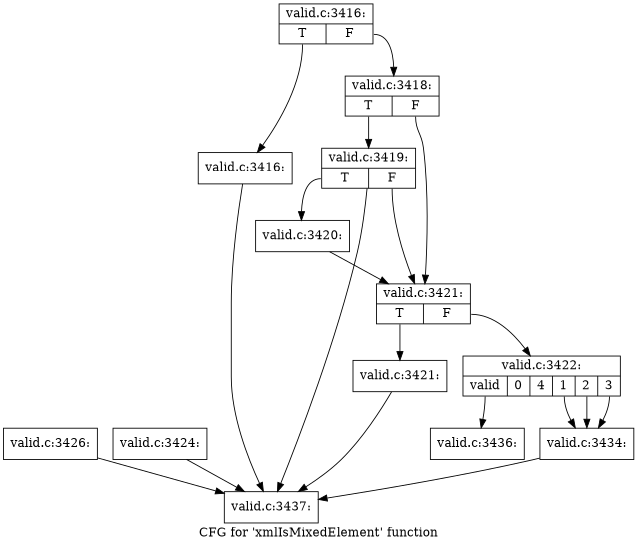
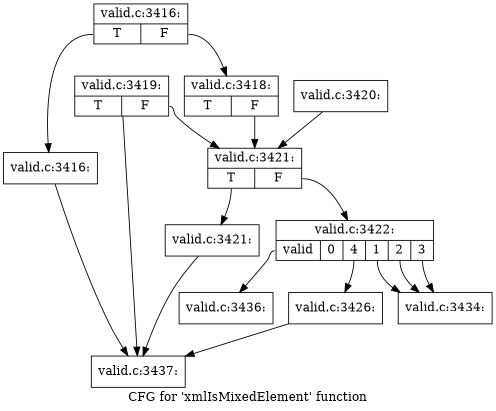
(369, 128) -> none
(305, 191) -> none
none -> (352, 273)
(160, 444) -> none
(434, 480) -> none
